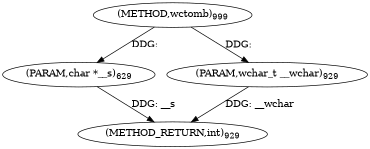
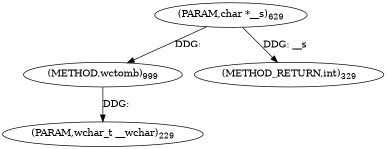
(129, 43) -> (170, 43)
(331, 74) -> (167, 133)
(223, 103) -> none
(232, 133) -> (349, 74)
